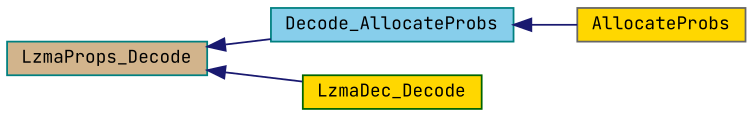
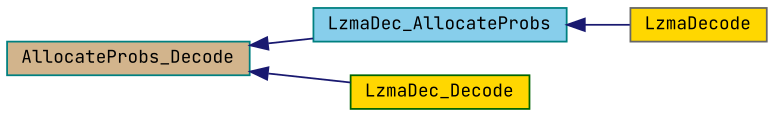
(392, 25) -> (440, 25)
(661, 25) -> (699, 25)
(107, 58) -> (128, 58)
